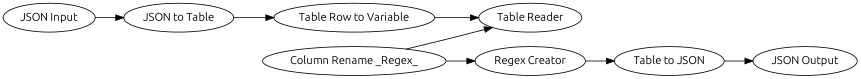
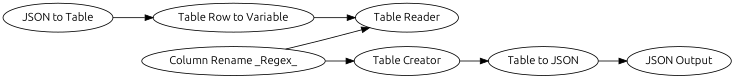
(49, 18) -> none
(530, 61) -> (407, 61)
